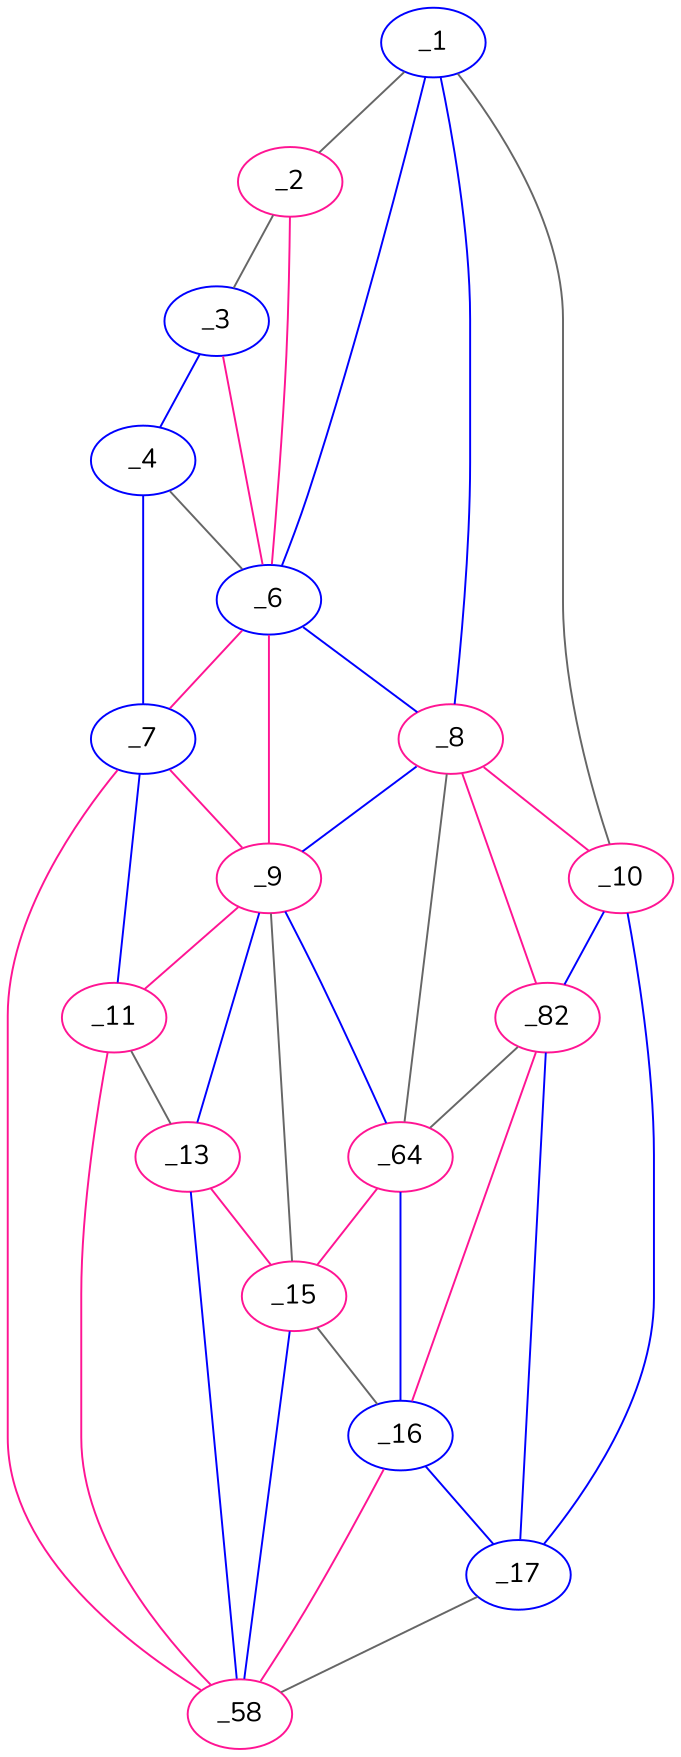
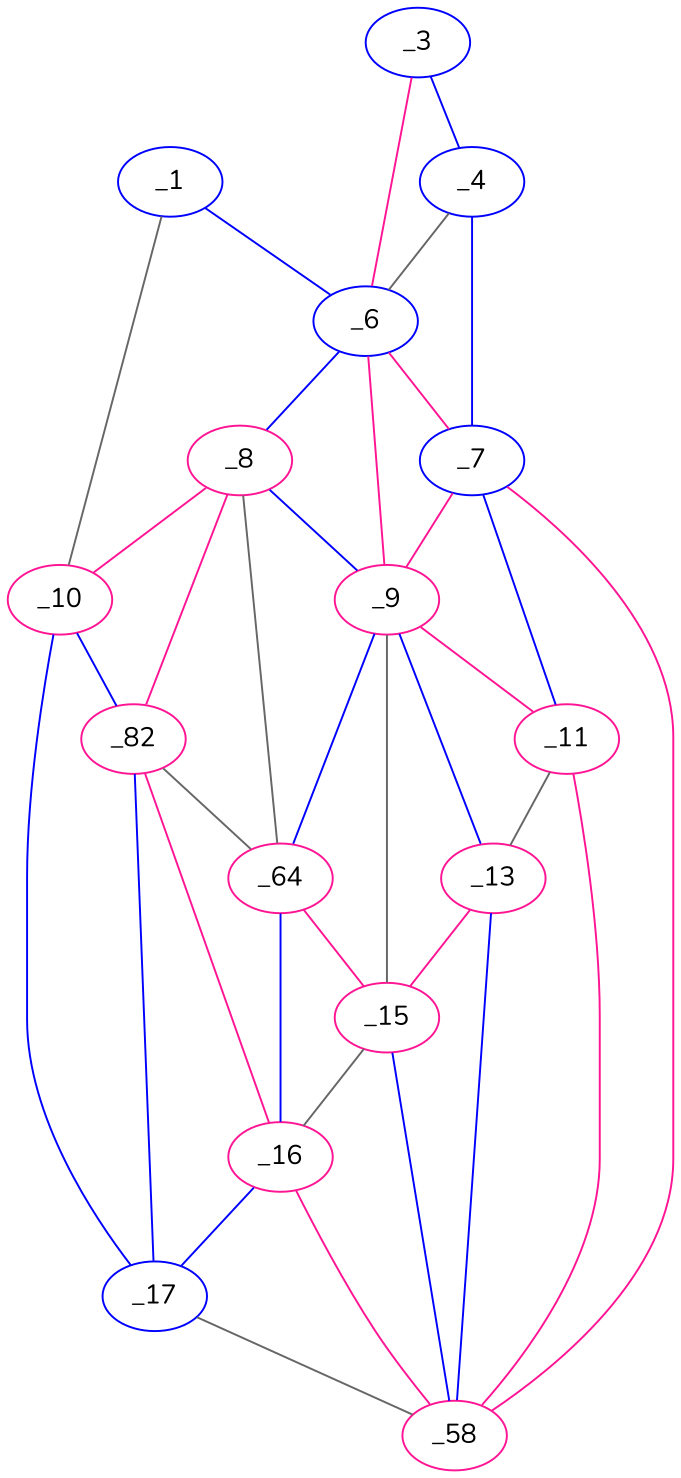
(290, 182) -> none
(470, 390) -> none
(400, 1436) -> (281, 1157)
